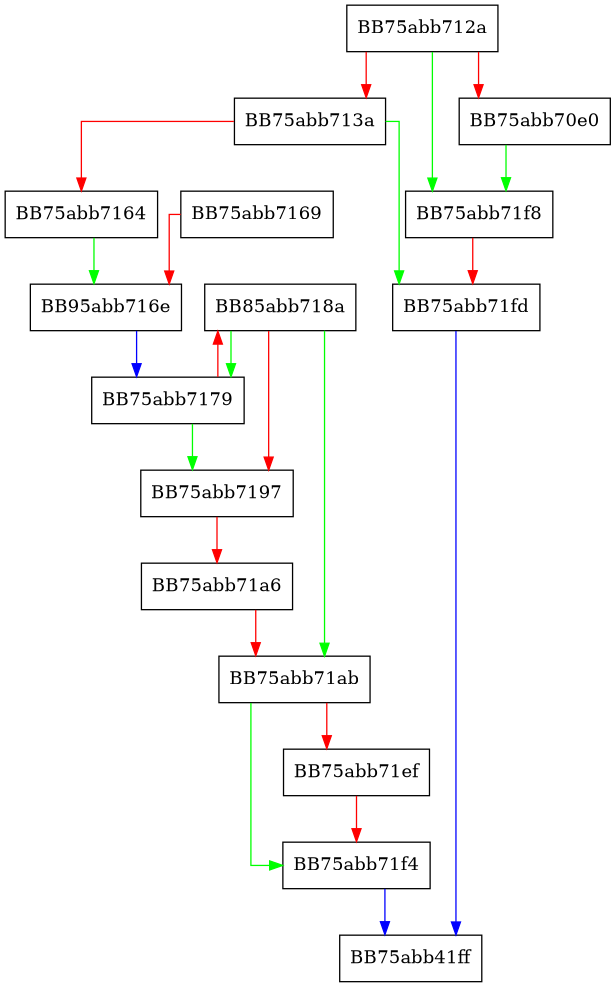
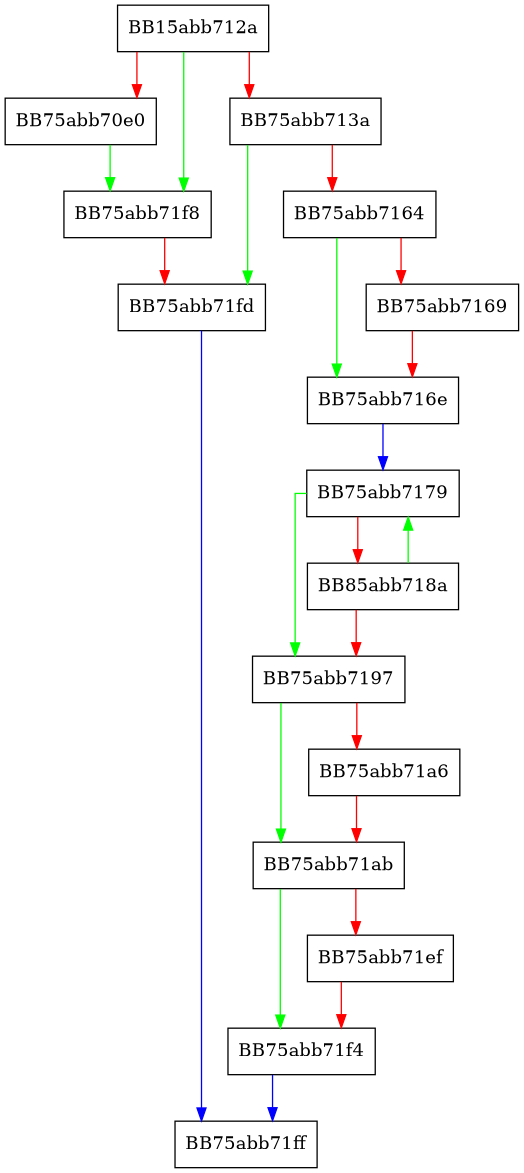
(422, 28) -> (193, 28)
none -> (401, 254)
(106, 307) -> (383, 400)
(325, 487) -> (281, 766)
(411, 958) -> (246, 1144)
